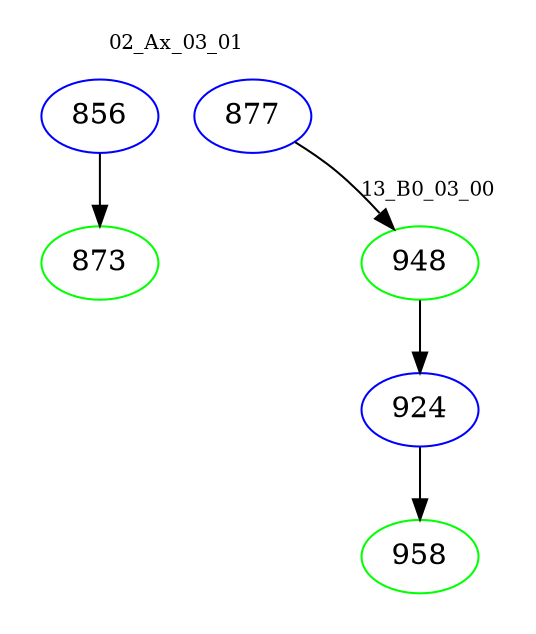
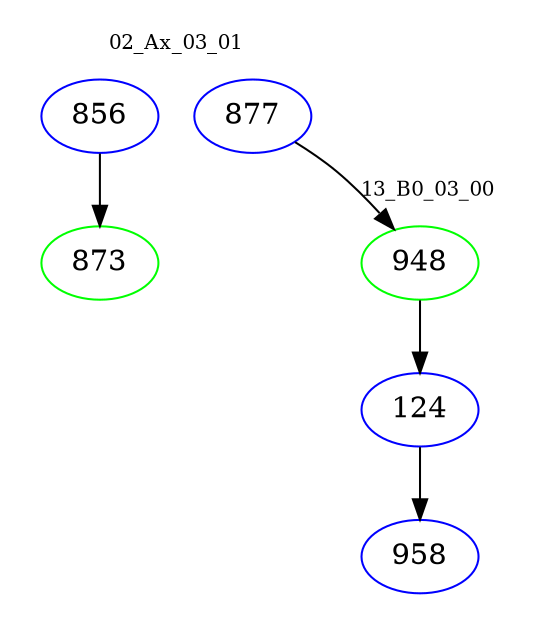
(420, 410) -> (420, 410)
(420, 557) -> (420, 557)
